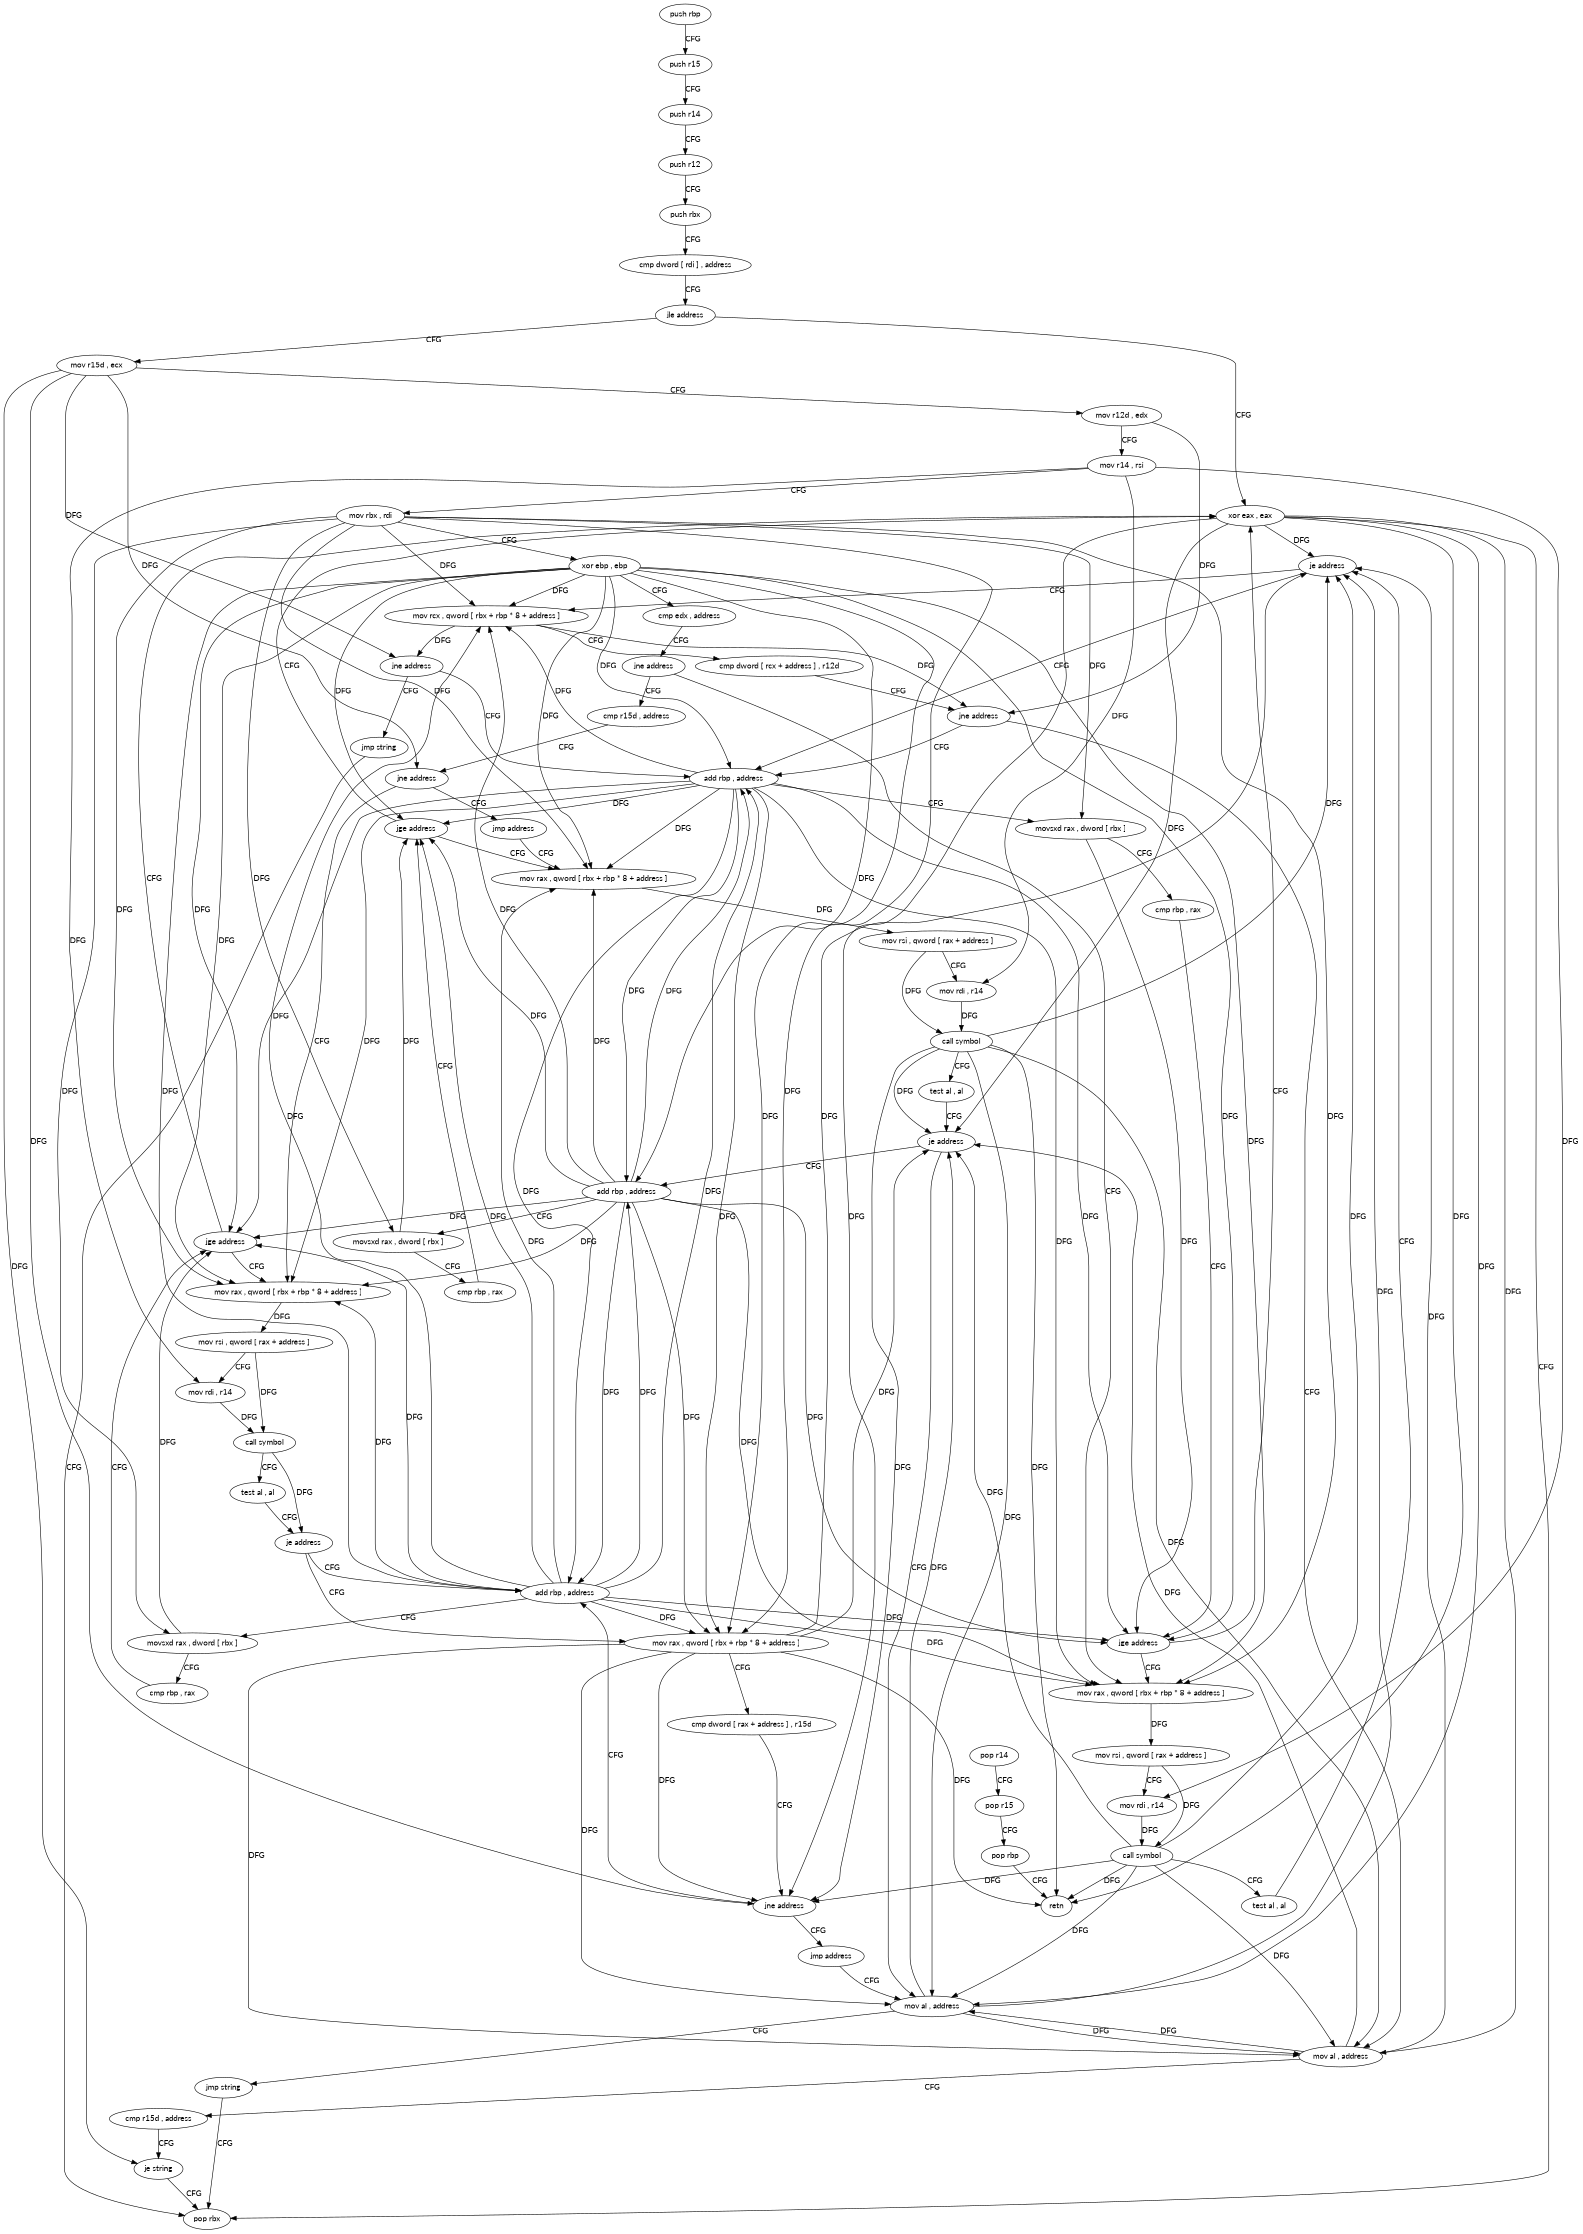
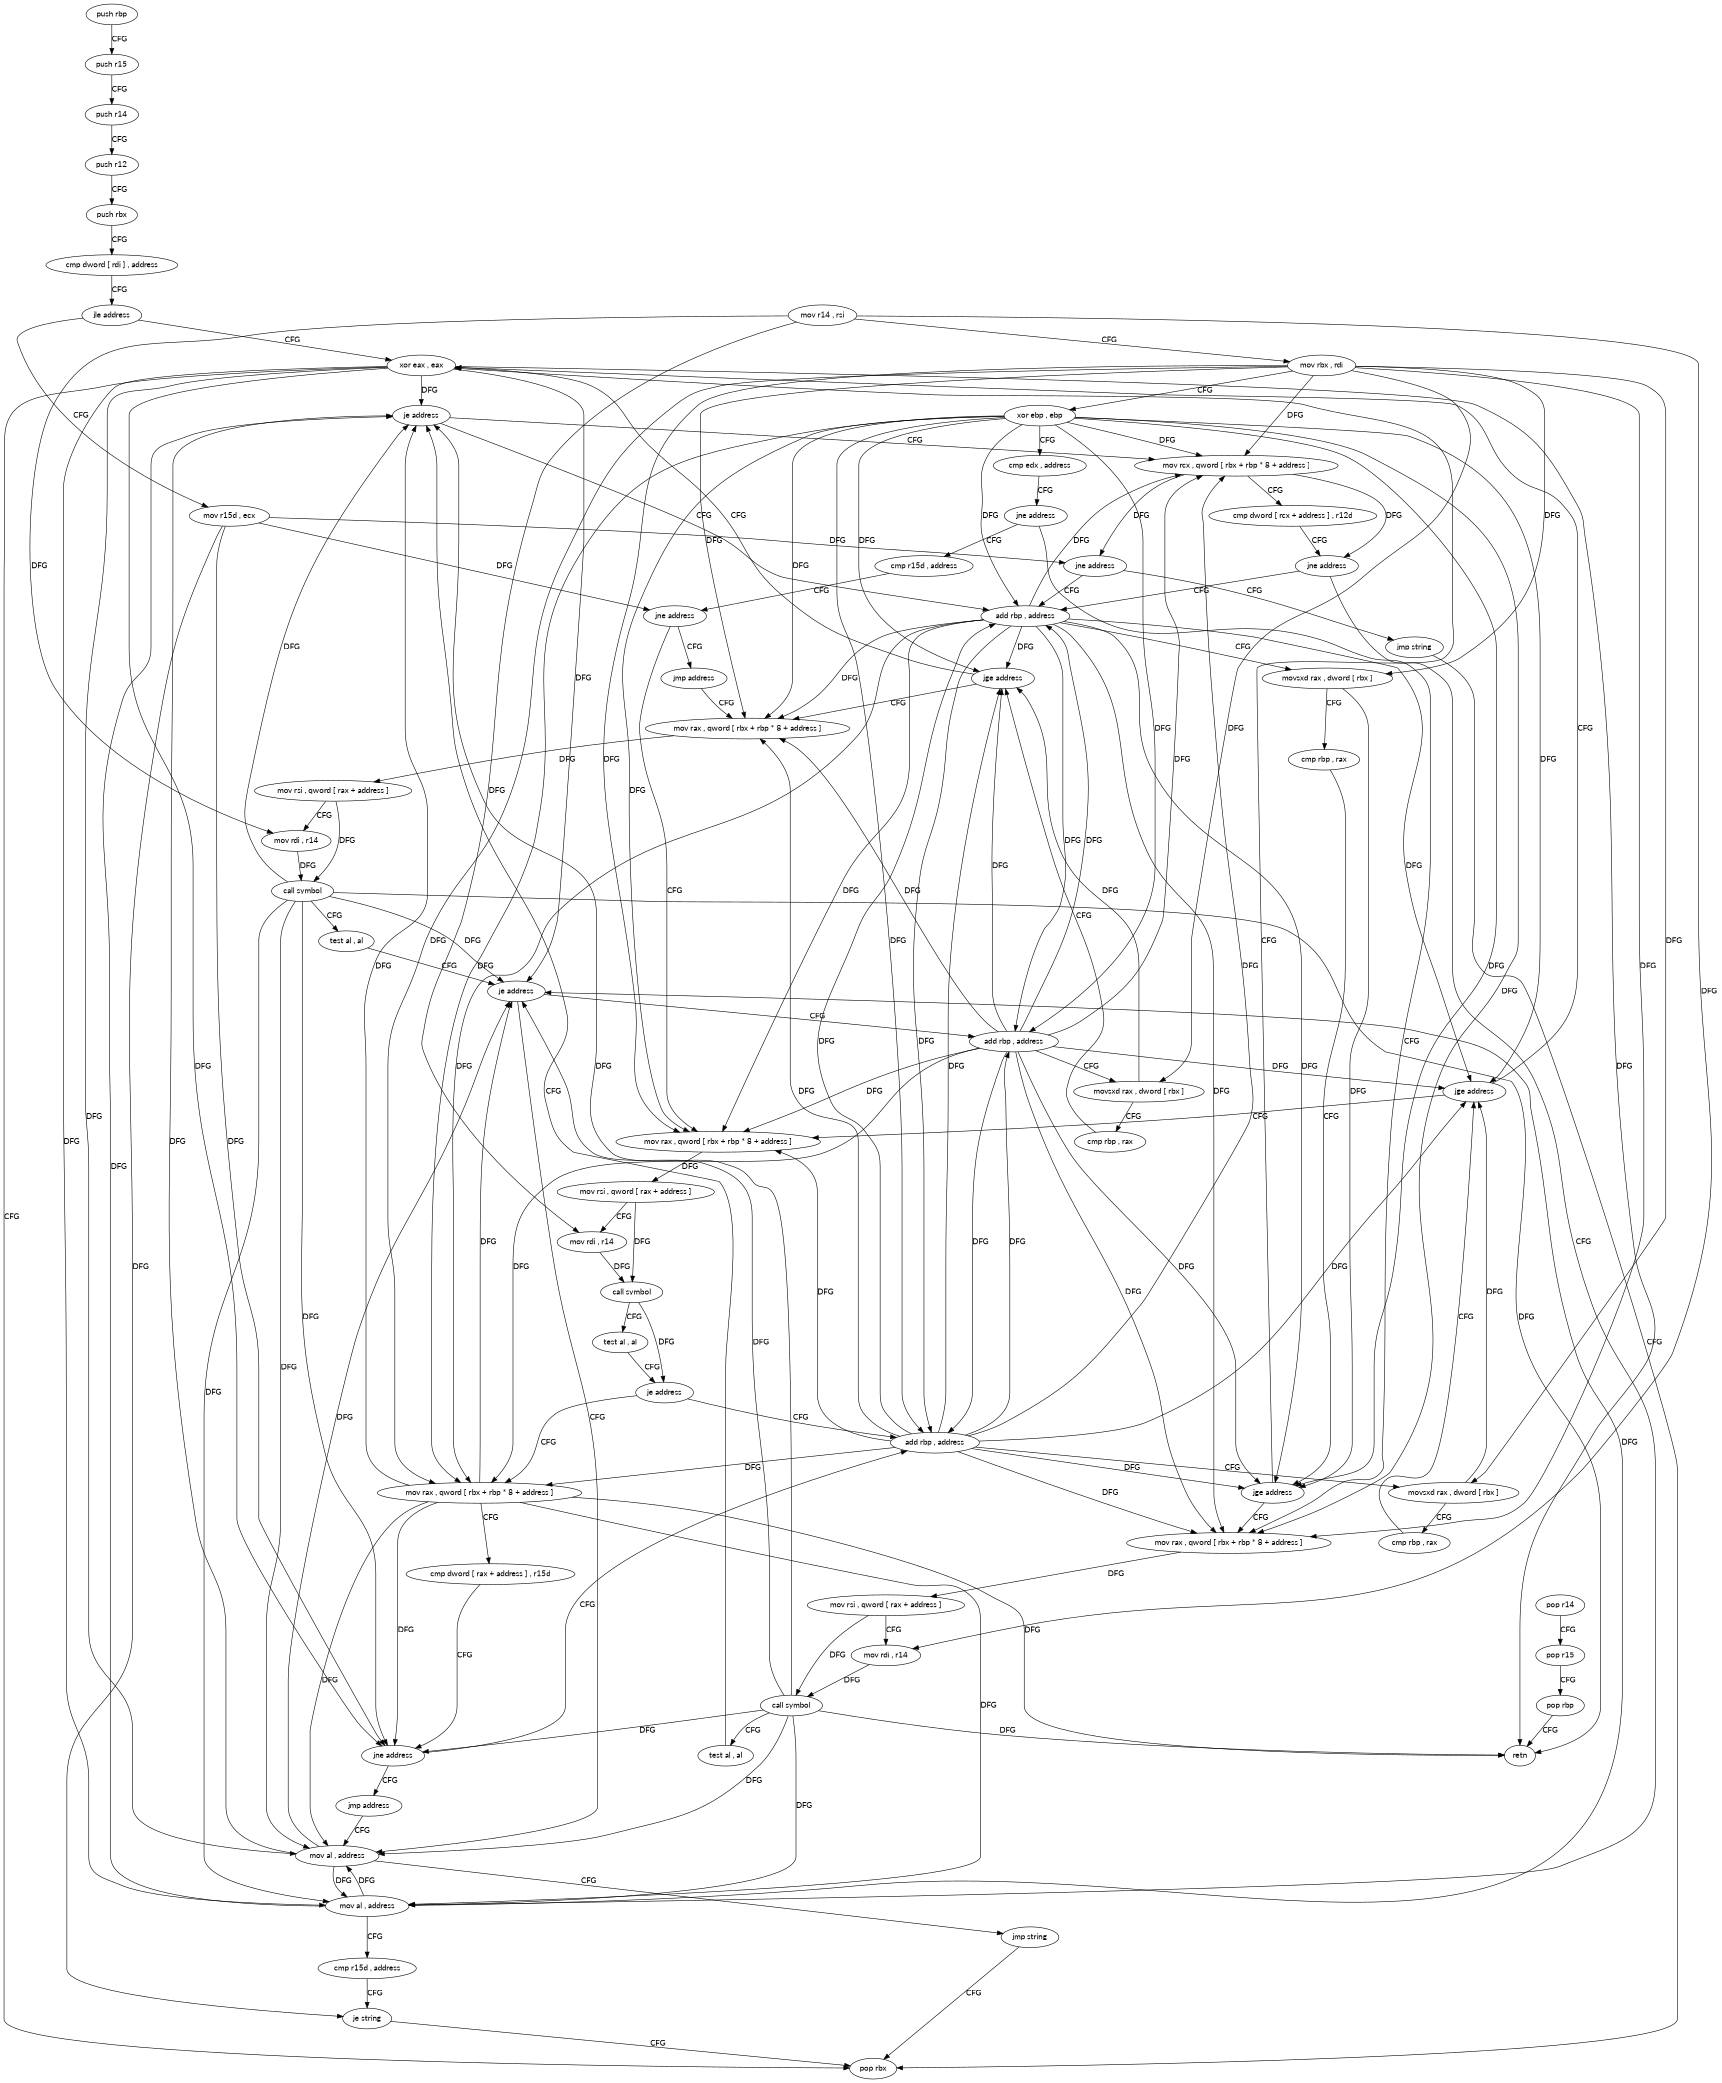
(1122, 416) -> none
